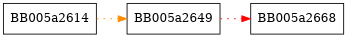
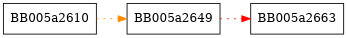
(50, 19) -> (50, 19)
(297, 19) -> (297, 19)
